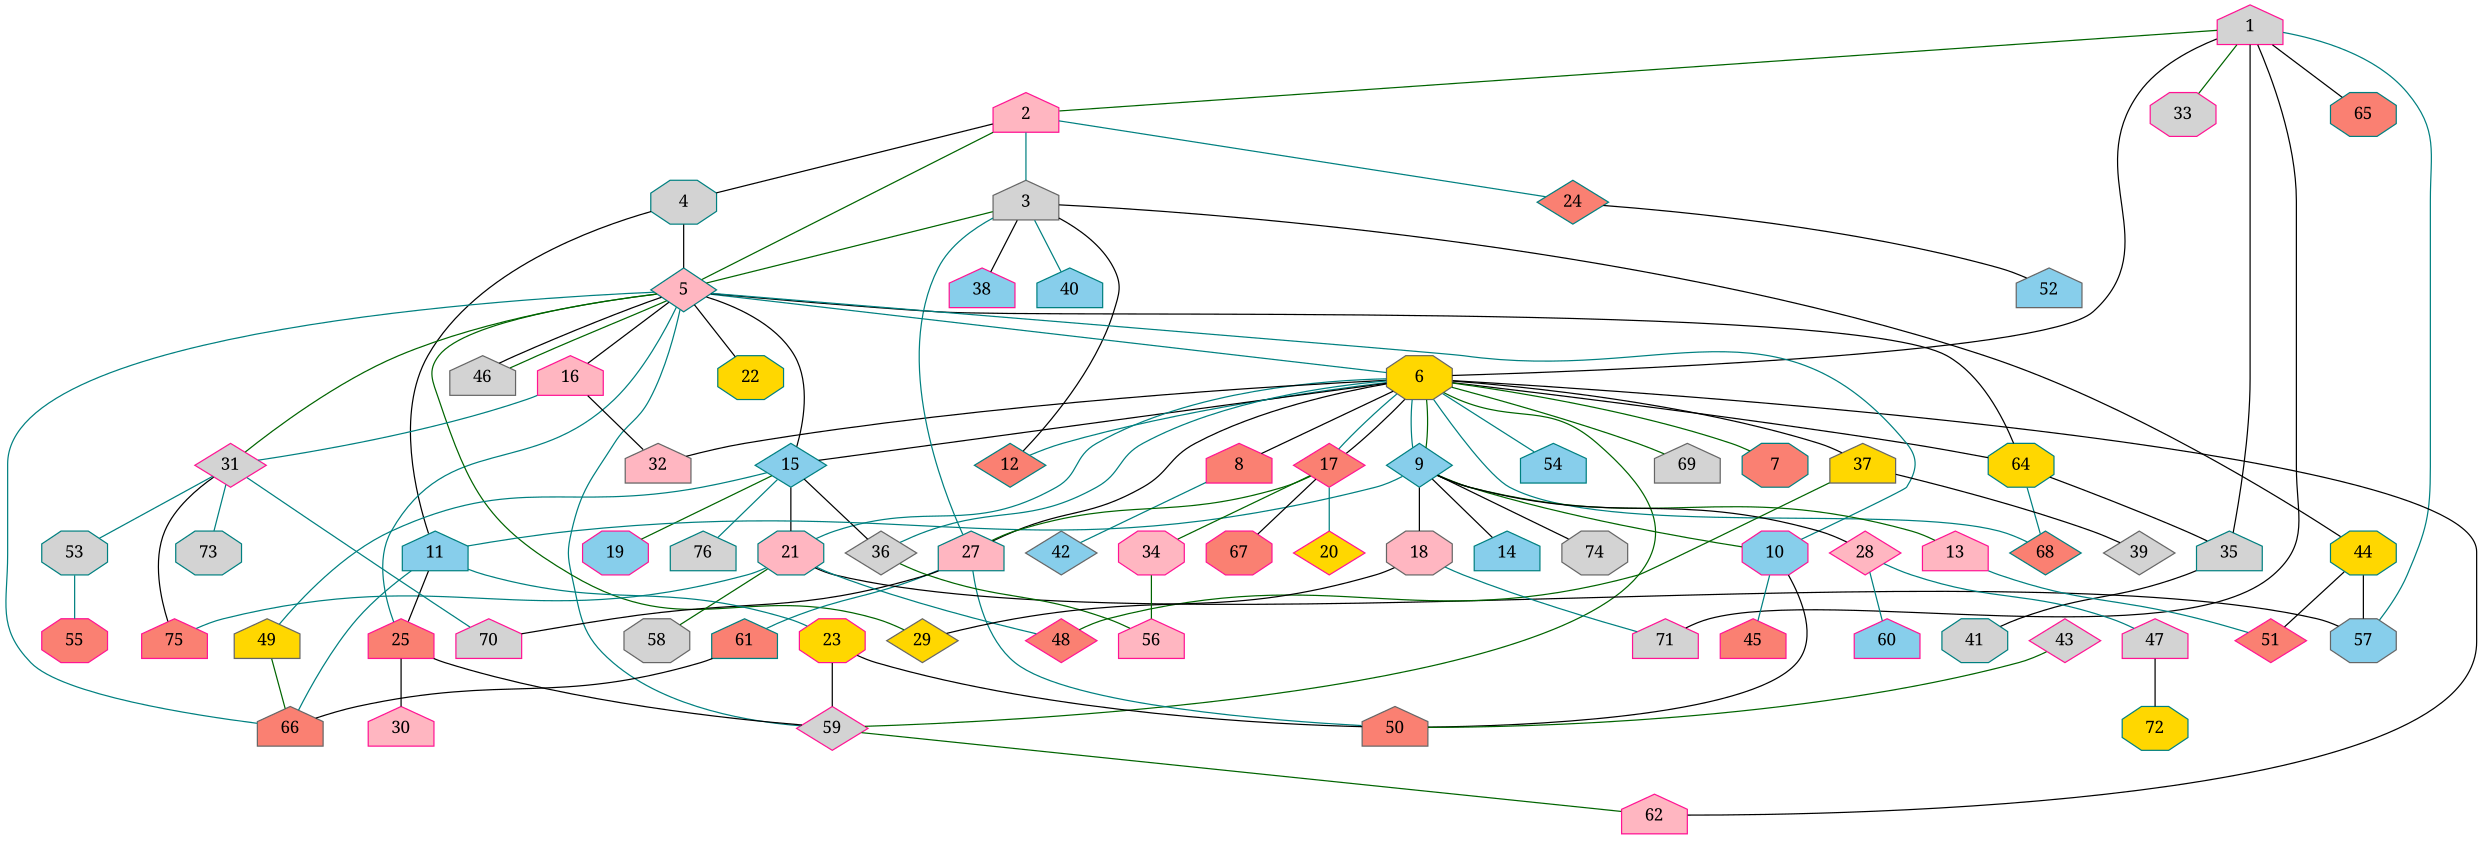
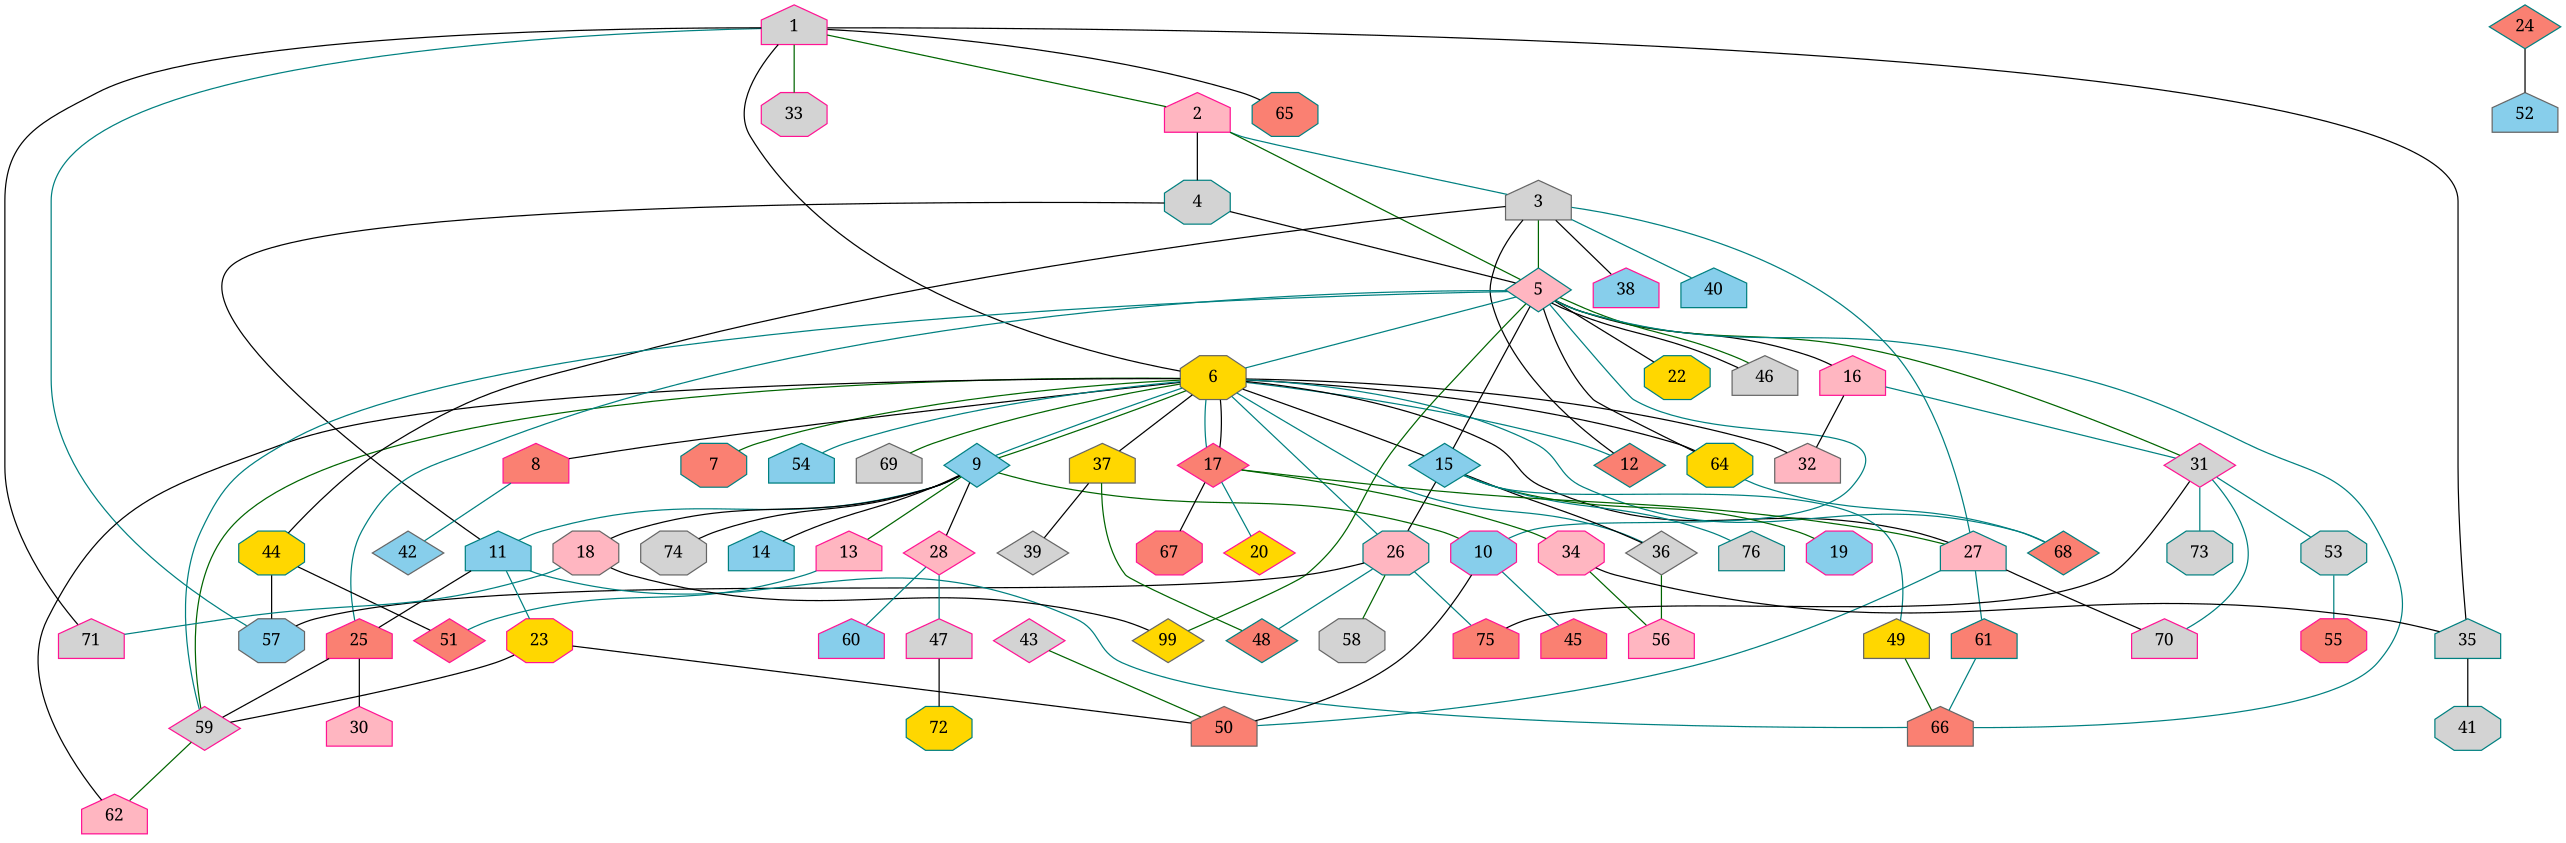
(1302, 159) -> none
(2129, 508) -> (2016, 609)
(791, 553) -> (1396, 553)
(922, 641) -> (1168, 641)
(1061, 641) -> (1262, 641)
(514, 689) -> (1962, 685)
